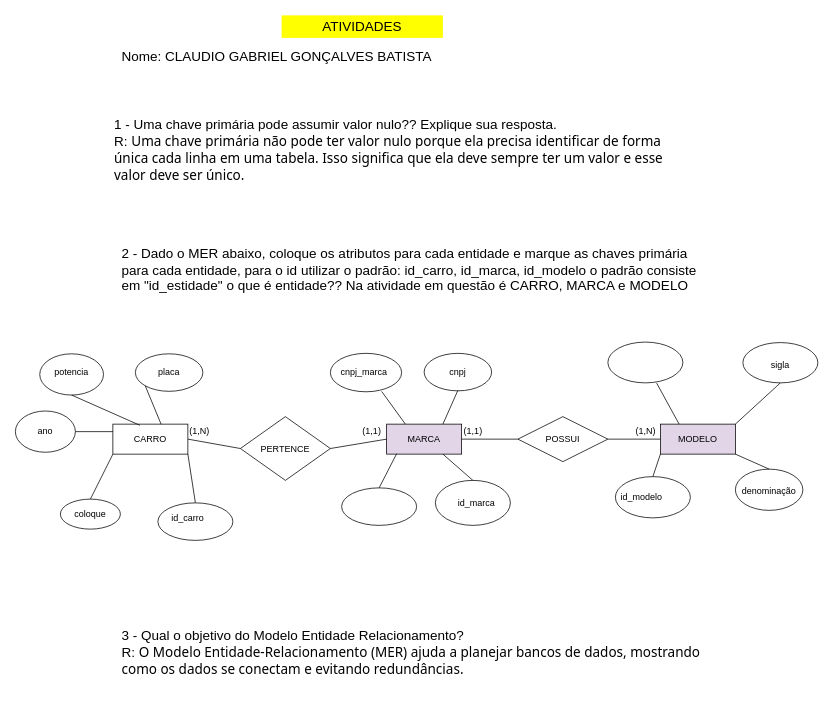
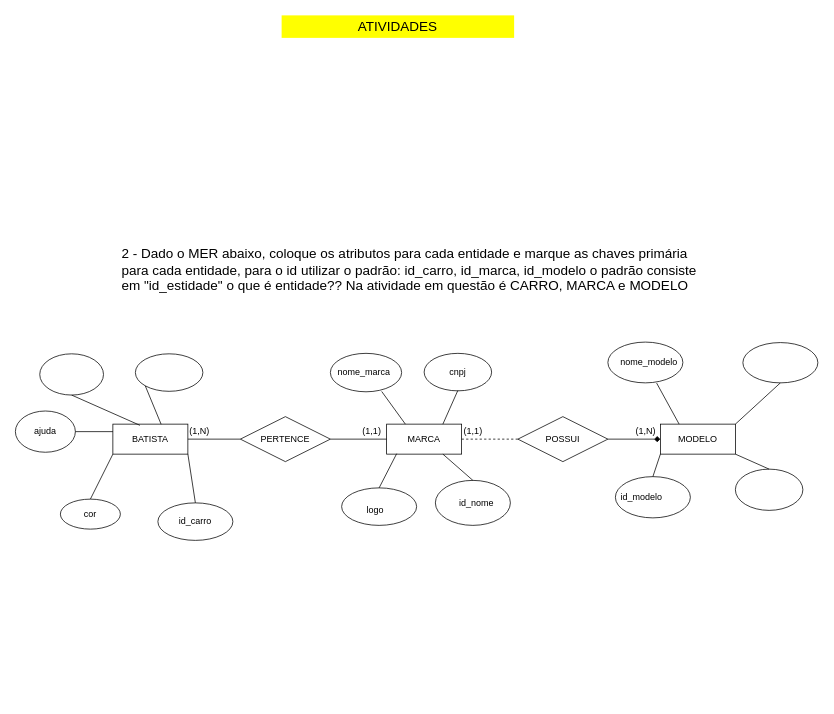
(362, 27) -> (398, 27)
(282, 57) -> none
(405, 150) -> none
none -> (649, 363)
(780, 365) -> none
(364, 372) -> (364, 372)
(72, 373) -> none
(169, 373) -> none
(45, 432) -> (45, 432)
(150, 439) -> (150, 439)
(424, 439) -> (424, 439)
(489, 439) -> (489, 439)
(656, 439) -> (654, 439)
(698, 439) -> (698, 439)
(285, 449) -> (285, 439)
(769, 492) -> none
(477, 503) -> (477, 503)
none -> (375, 510)
(90, 514) -> (90, 514)
(188, 518) -> (195, 522)
(413, 653) -> none
